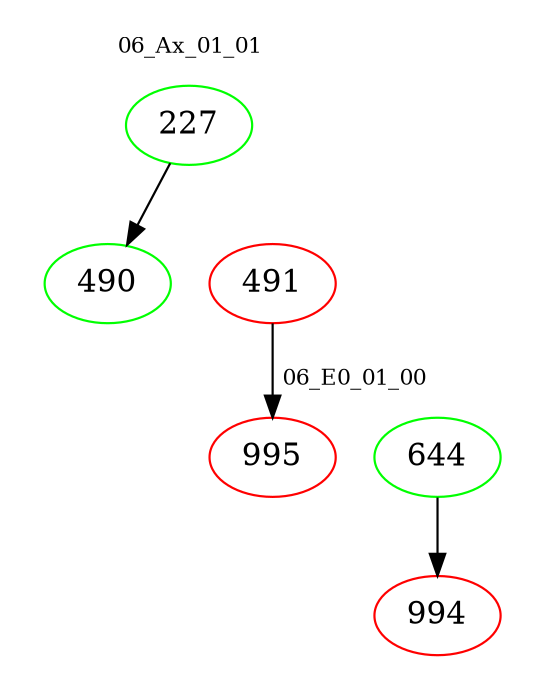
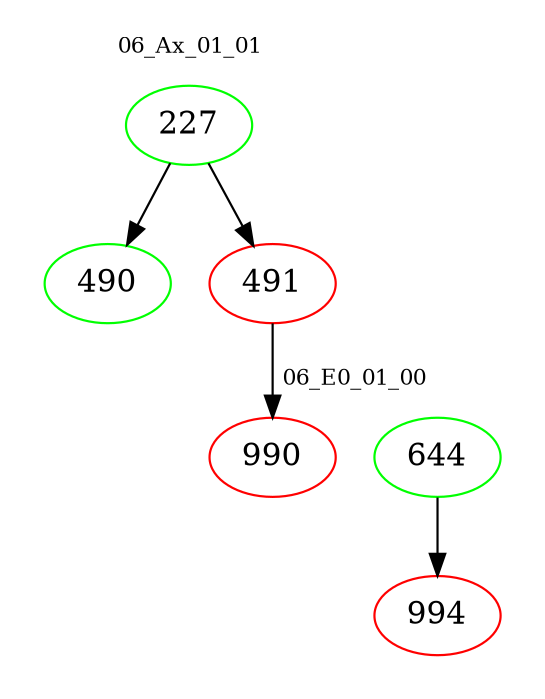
none -> (226, 195)
(273, 457) -> (273, 457)
